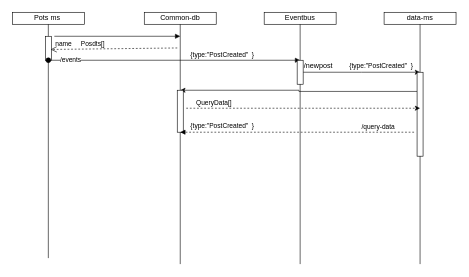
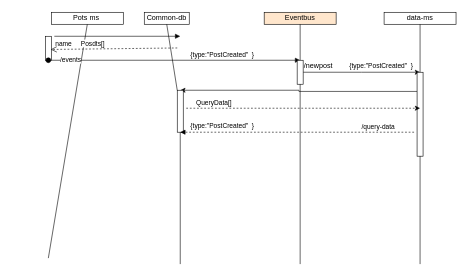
(48, 18) -> (87, 18)
(180, 18) -> (167, 18)
(300, 18) -> (300, 18)
